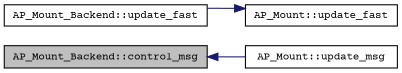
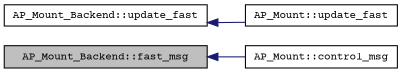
(221, 8) -> (232, 22)
(106, 57) -> (106, 57)
(321, 57) -> (321, 57)
